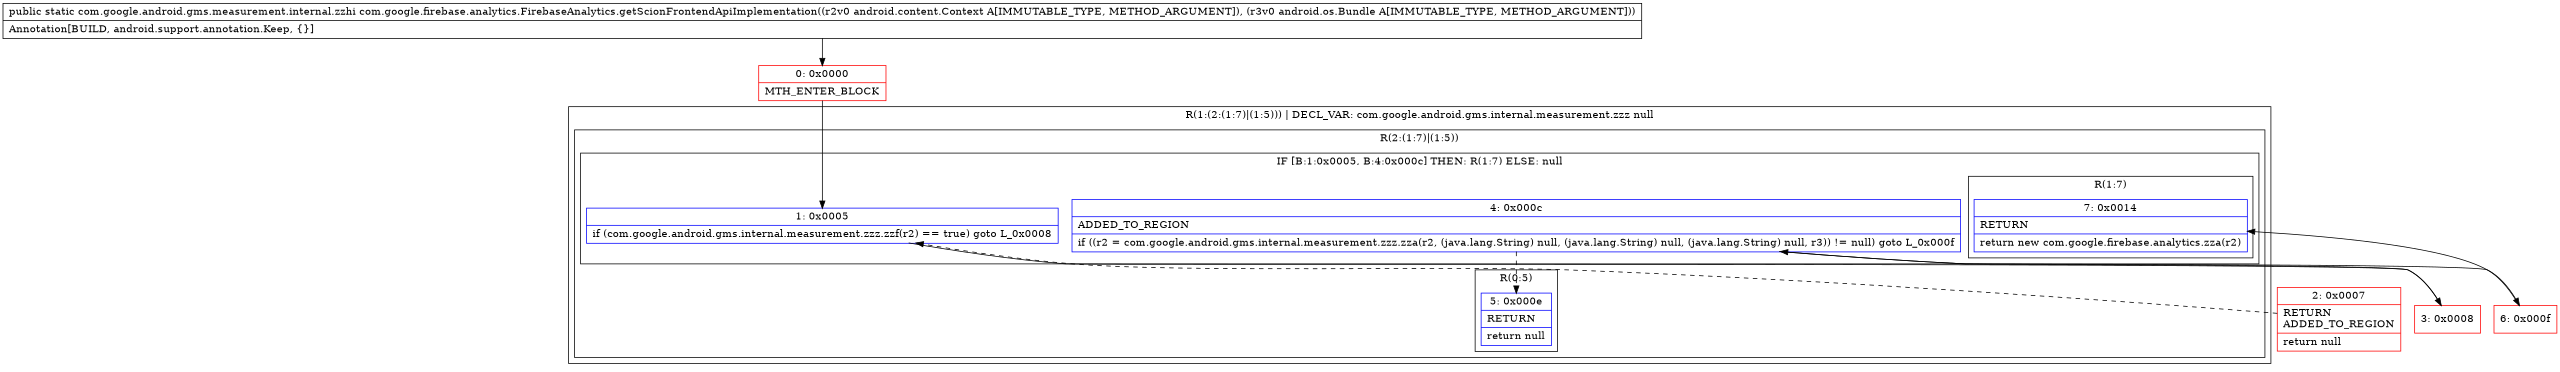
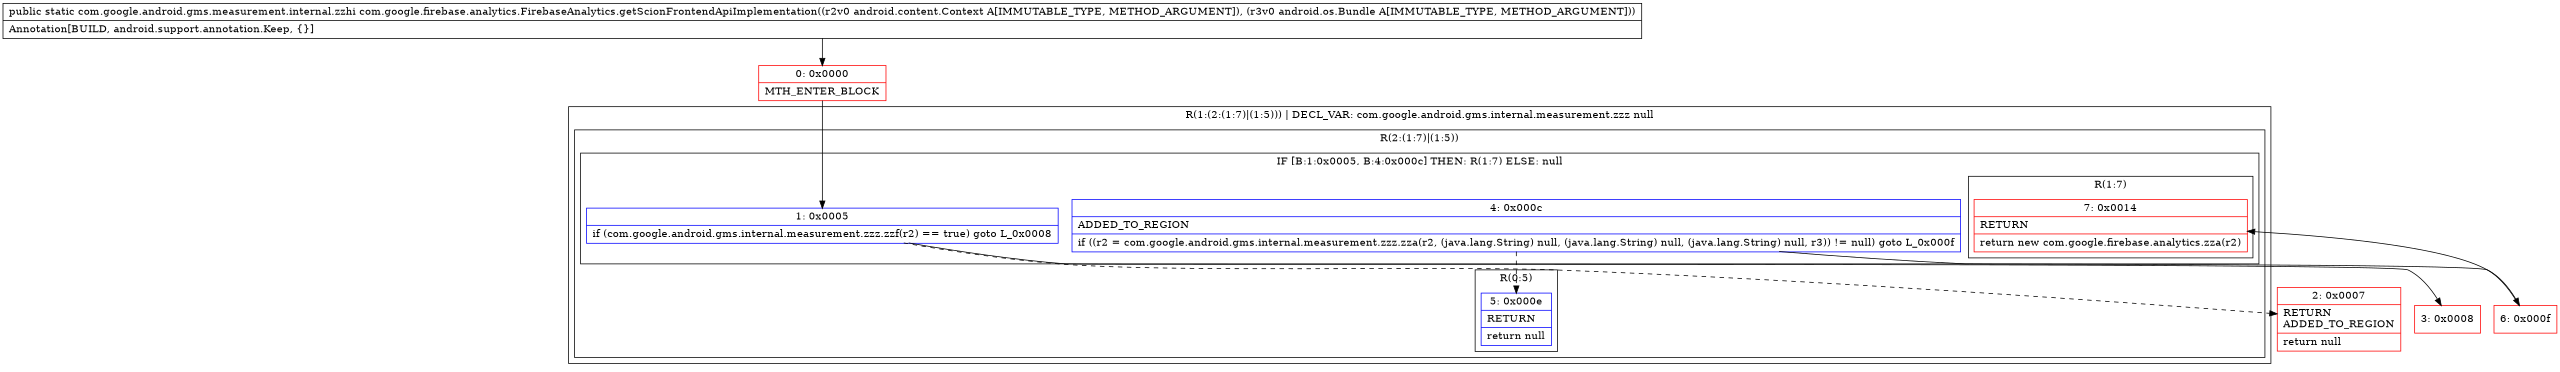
(2111, 226) -> (2111, 226)
(2123, 265) -> none
(1600, 271) -> (1587, 271)
